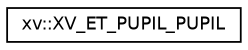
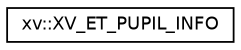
(124, 25) -> (120, 25)
